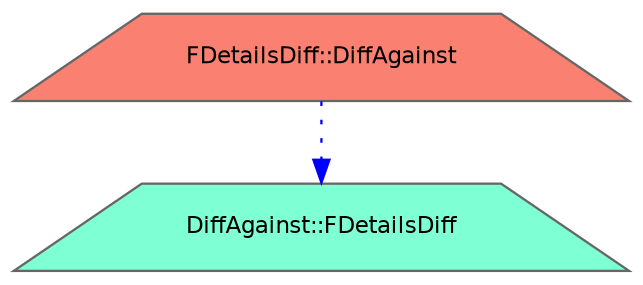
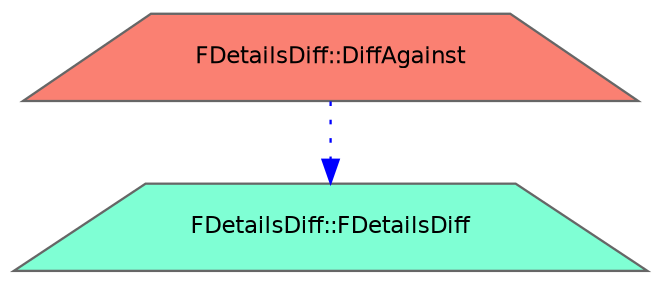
(321, 227) -> (331, 227)
